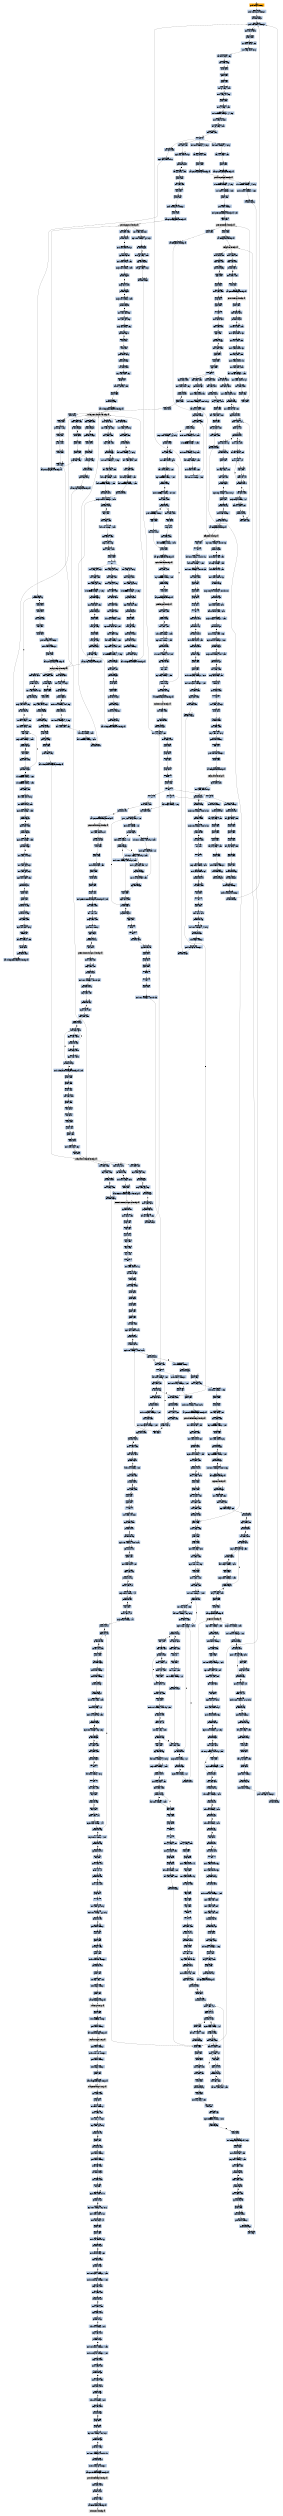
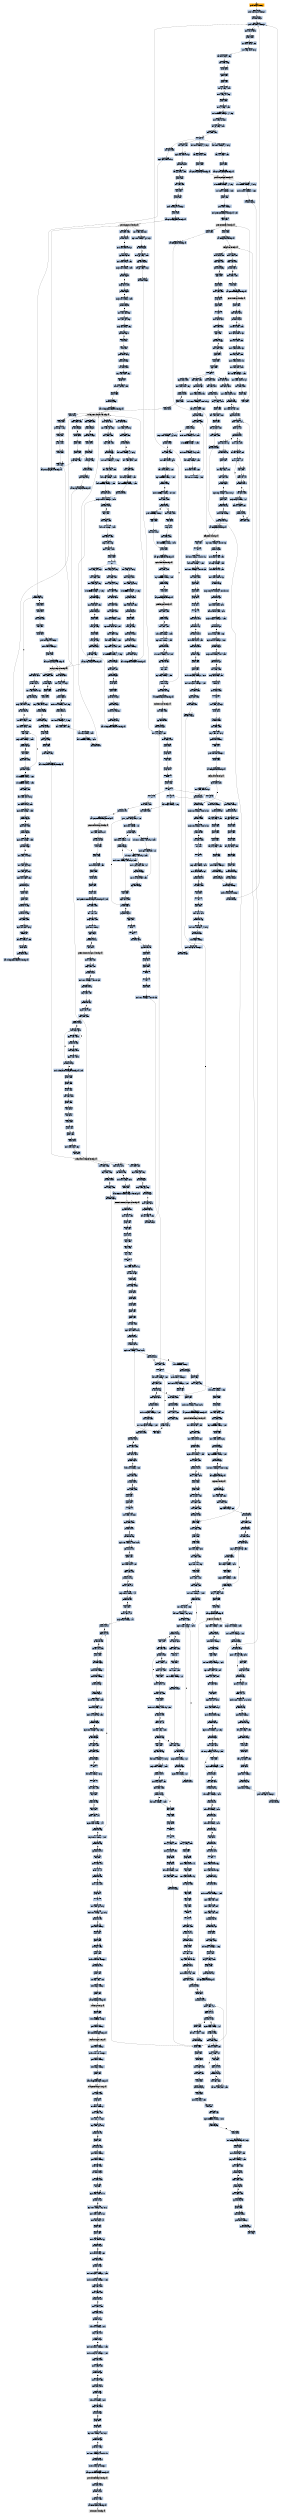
(199, 800) -> (216, 797)
